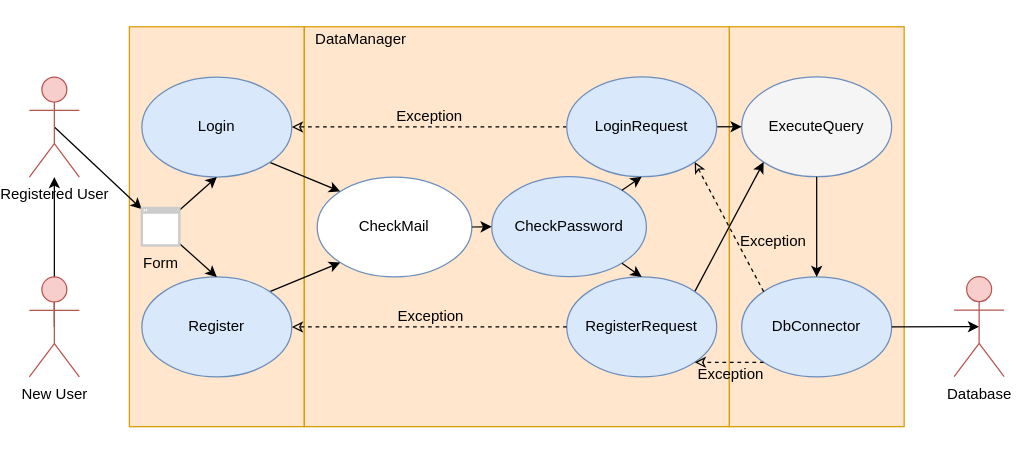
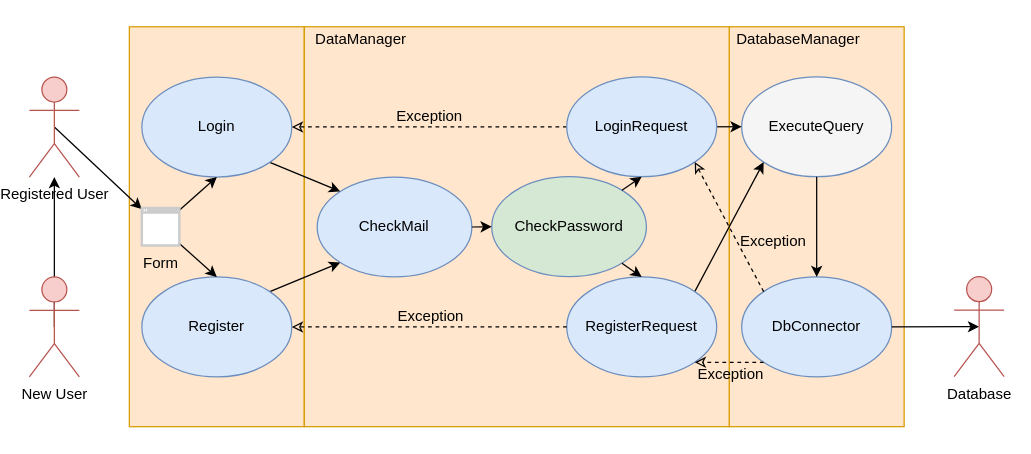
none -> (798, 39)
(395, 227) -> (395, 227)
(569, 227) -> (569, 227)
